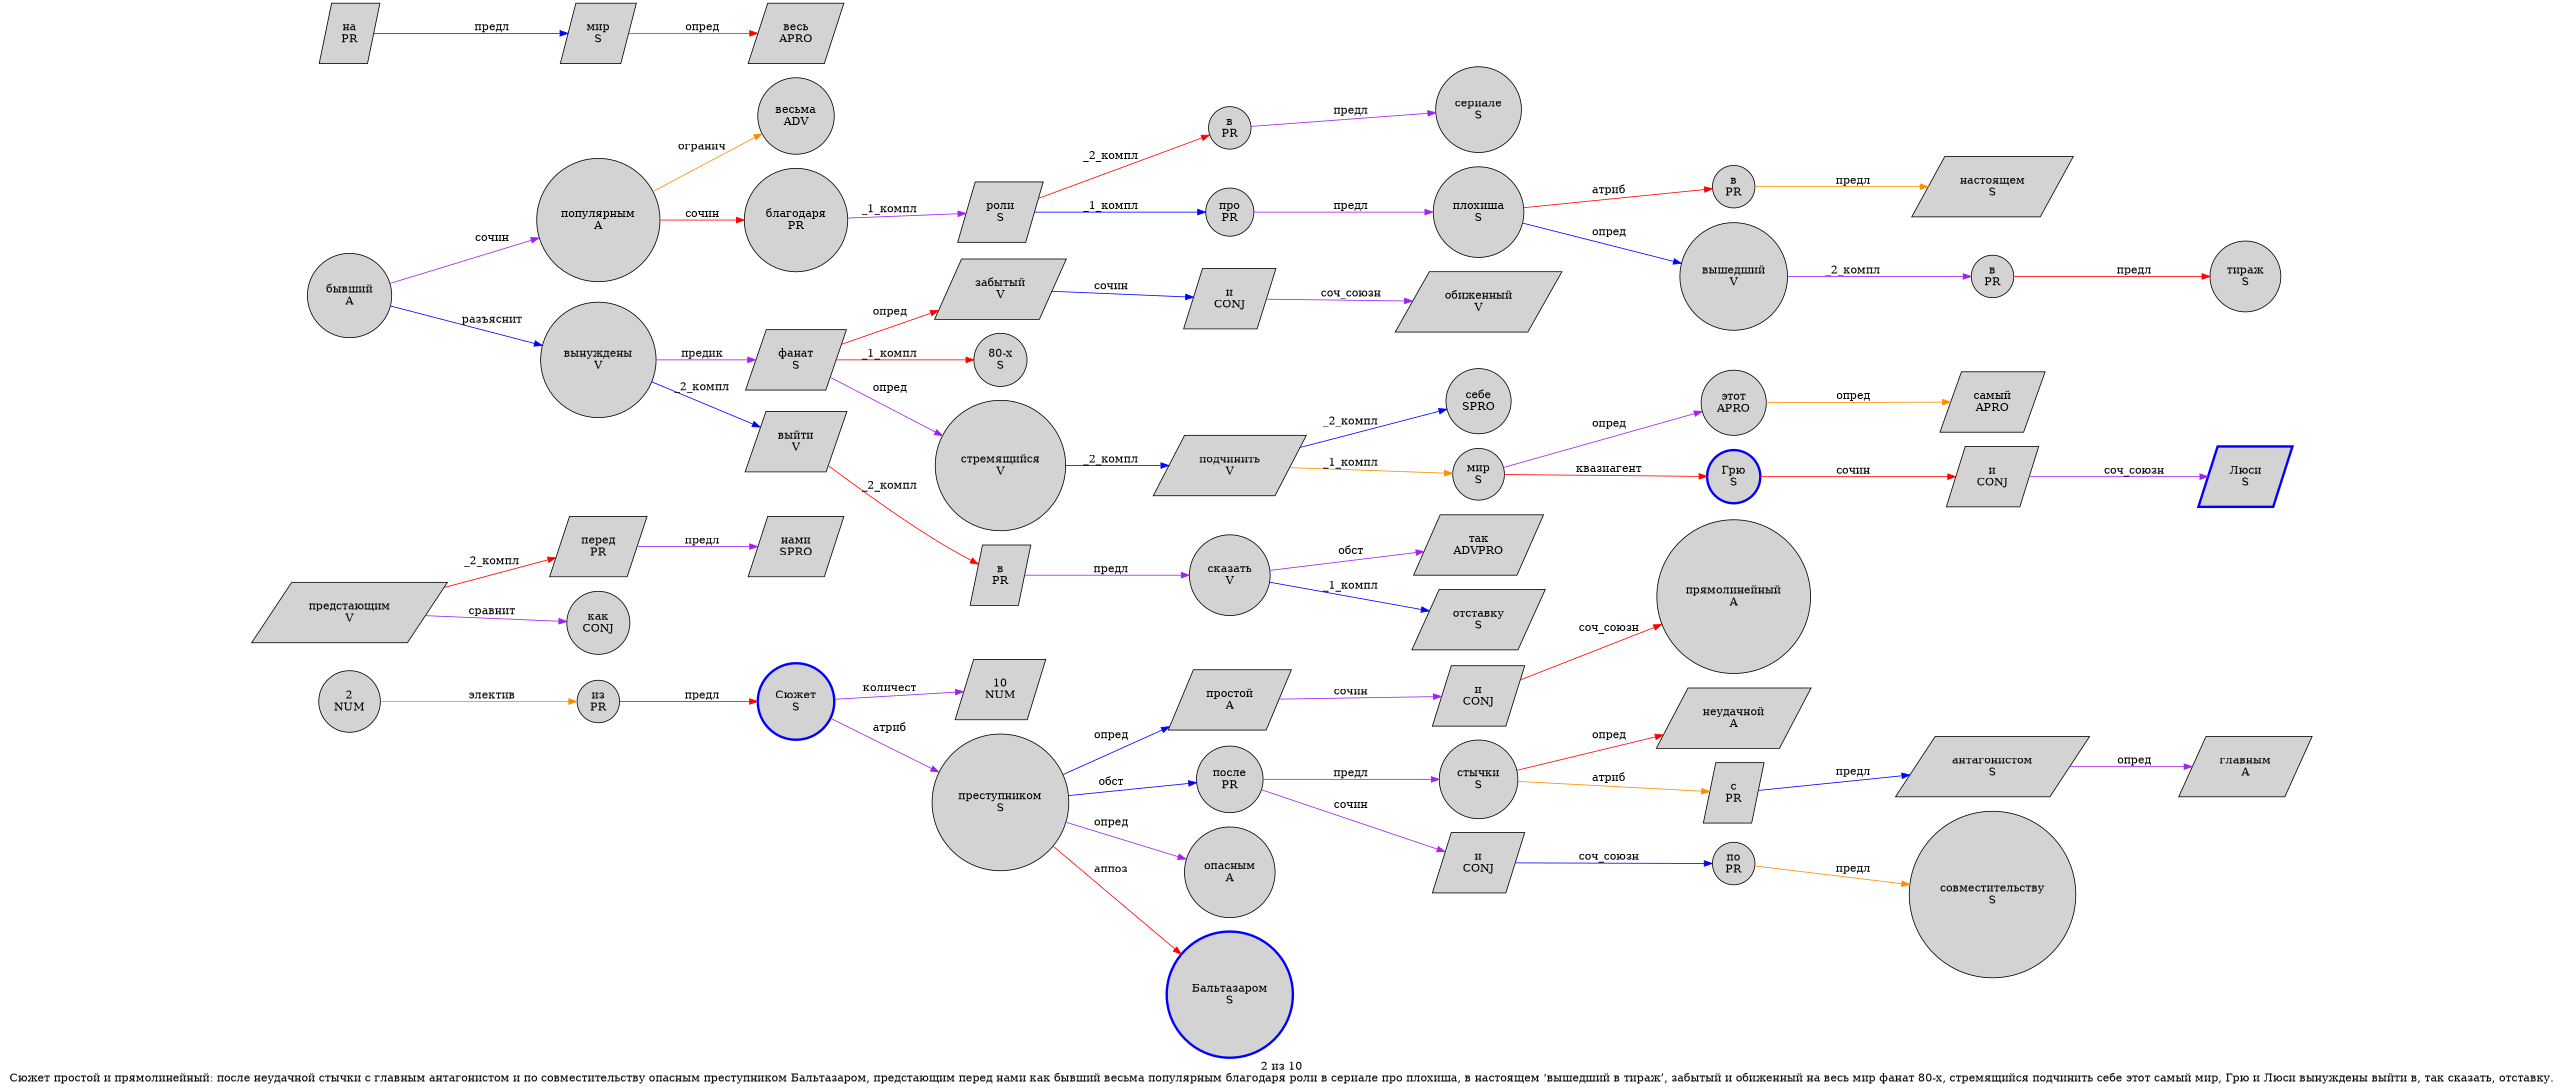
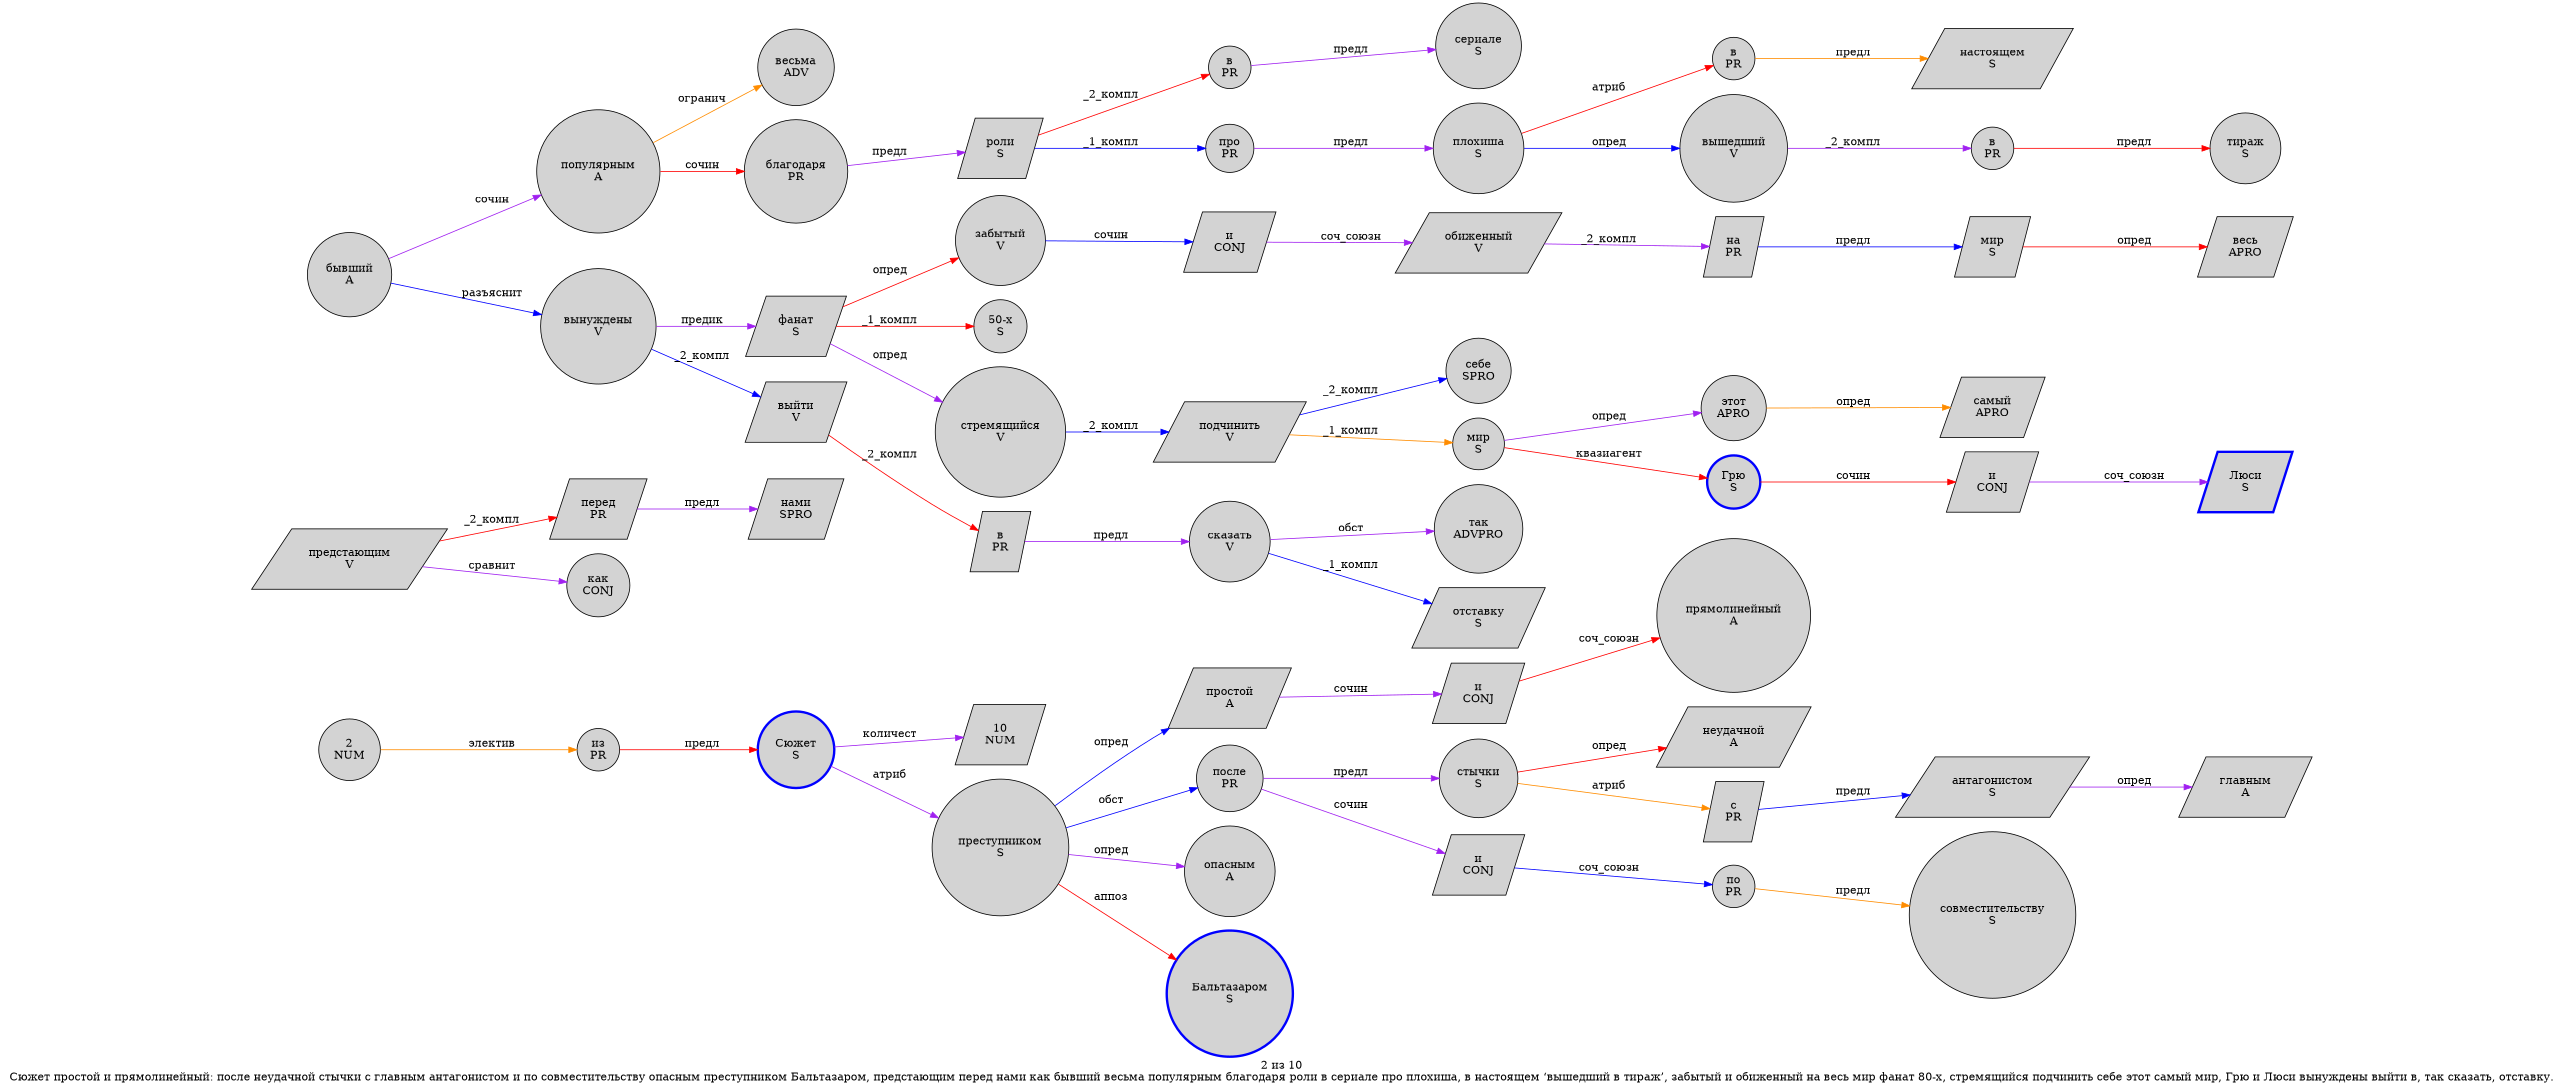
(890, 209) -> (890, 152)
none -> (1623, 245)
(1000, 289) -> (1000, 240)
(1000, 360) -> (1000, 326)
(1479, 545) -> (1479, 529)
